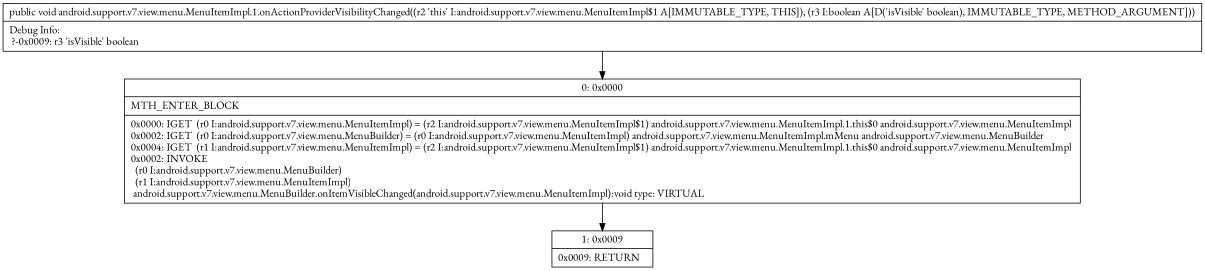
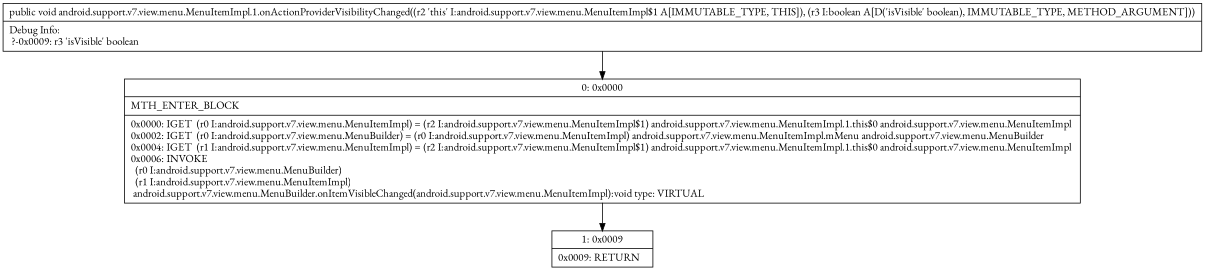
(172, 159) -> (172, 159)
